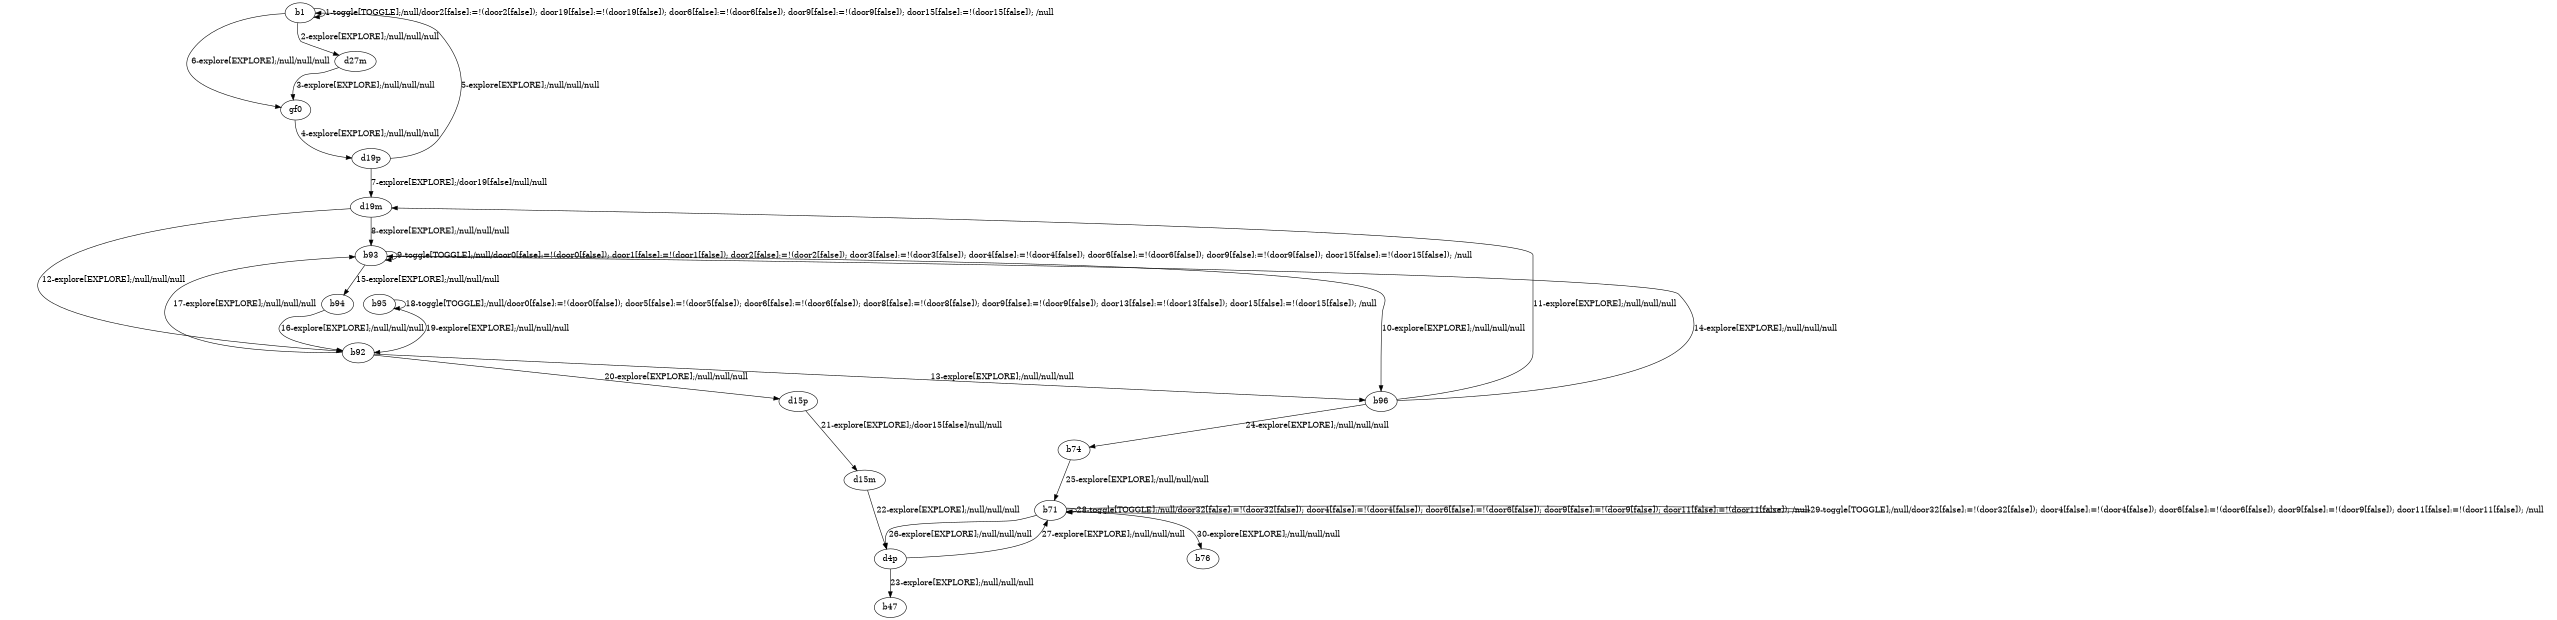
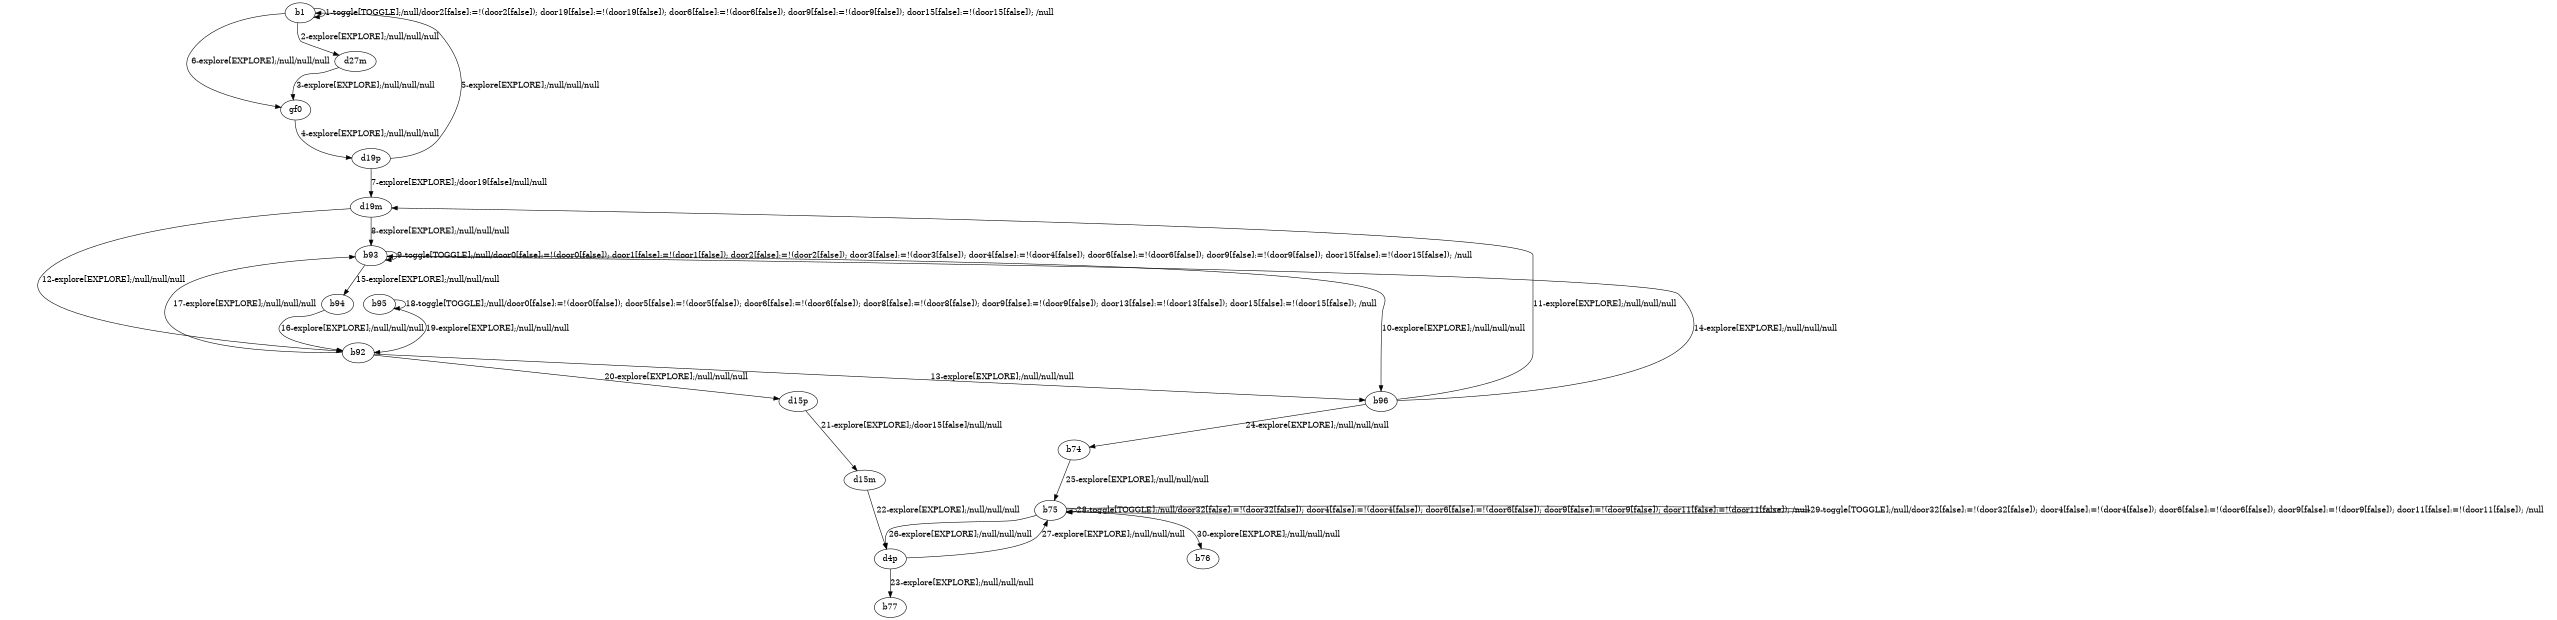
(1051, 510) -> (1051, 510)
(890, 607) -> (890, 607)
